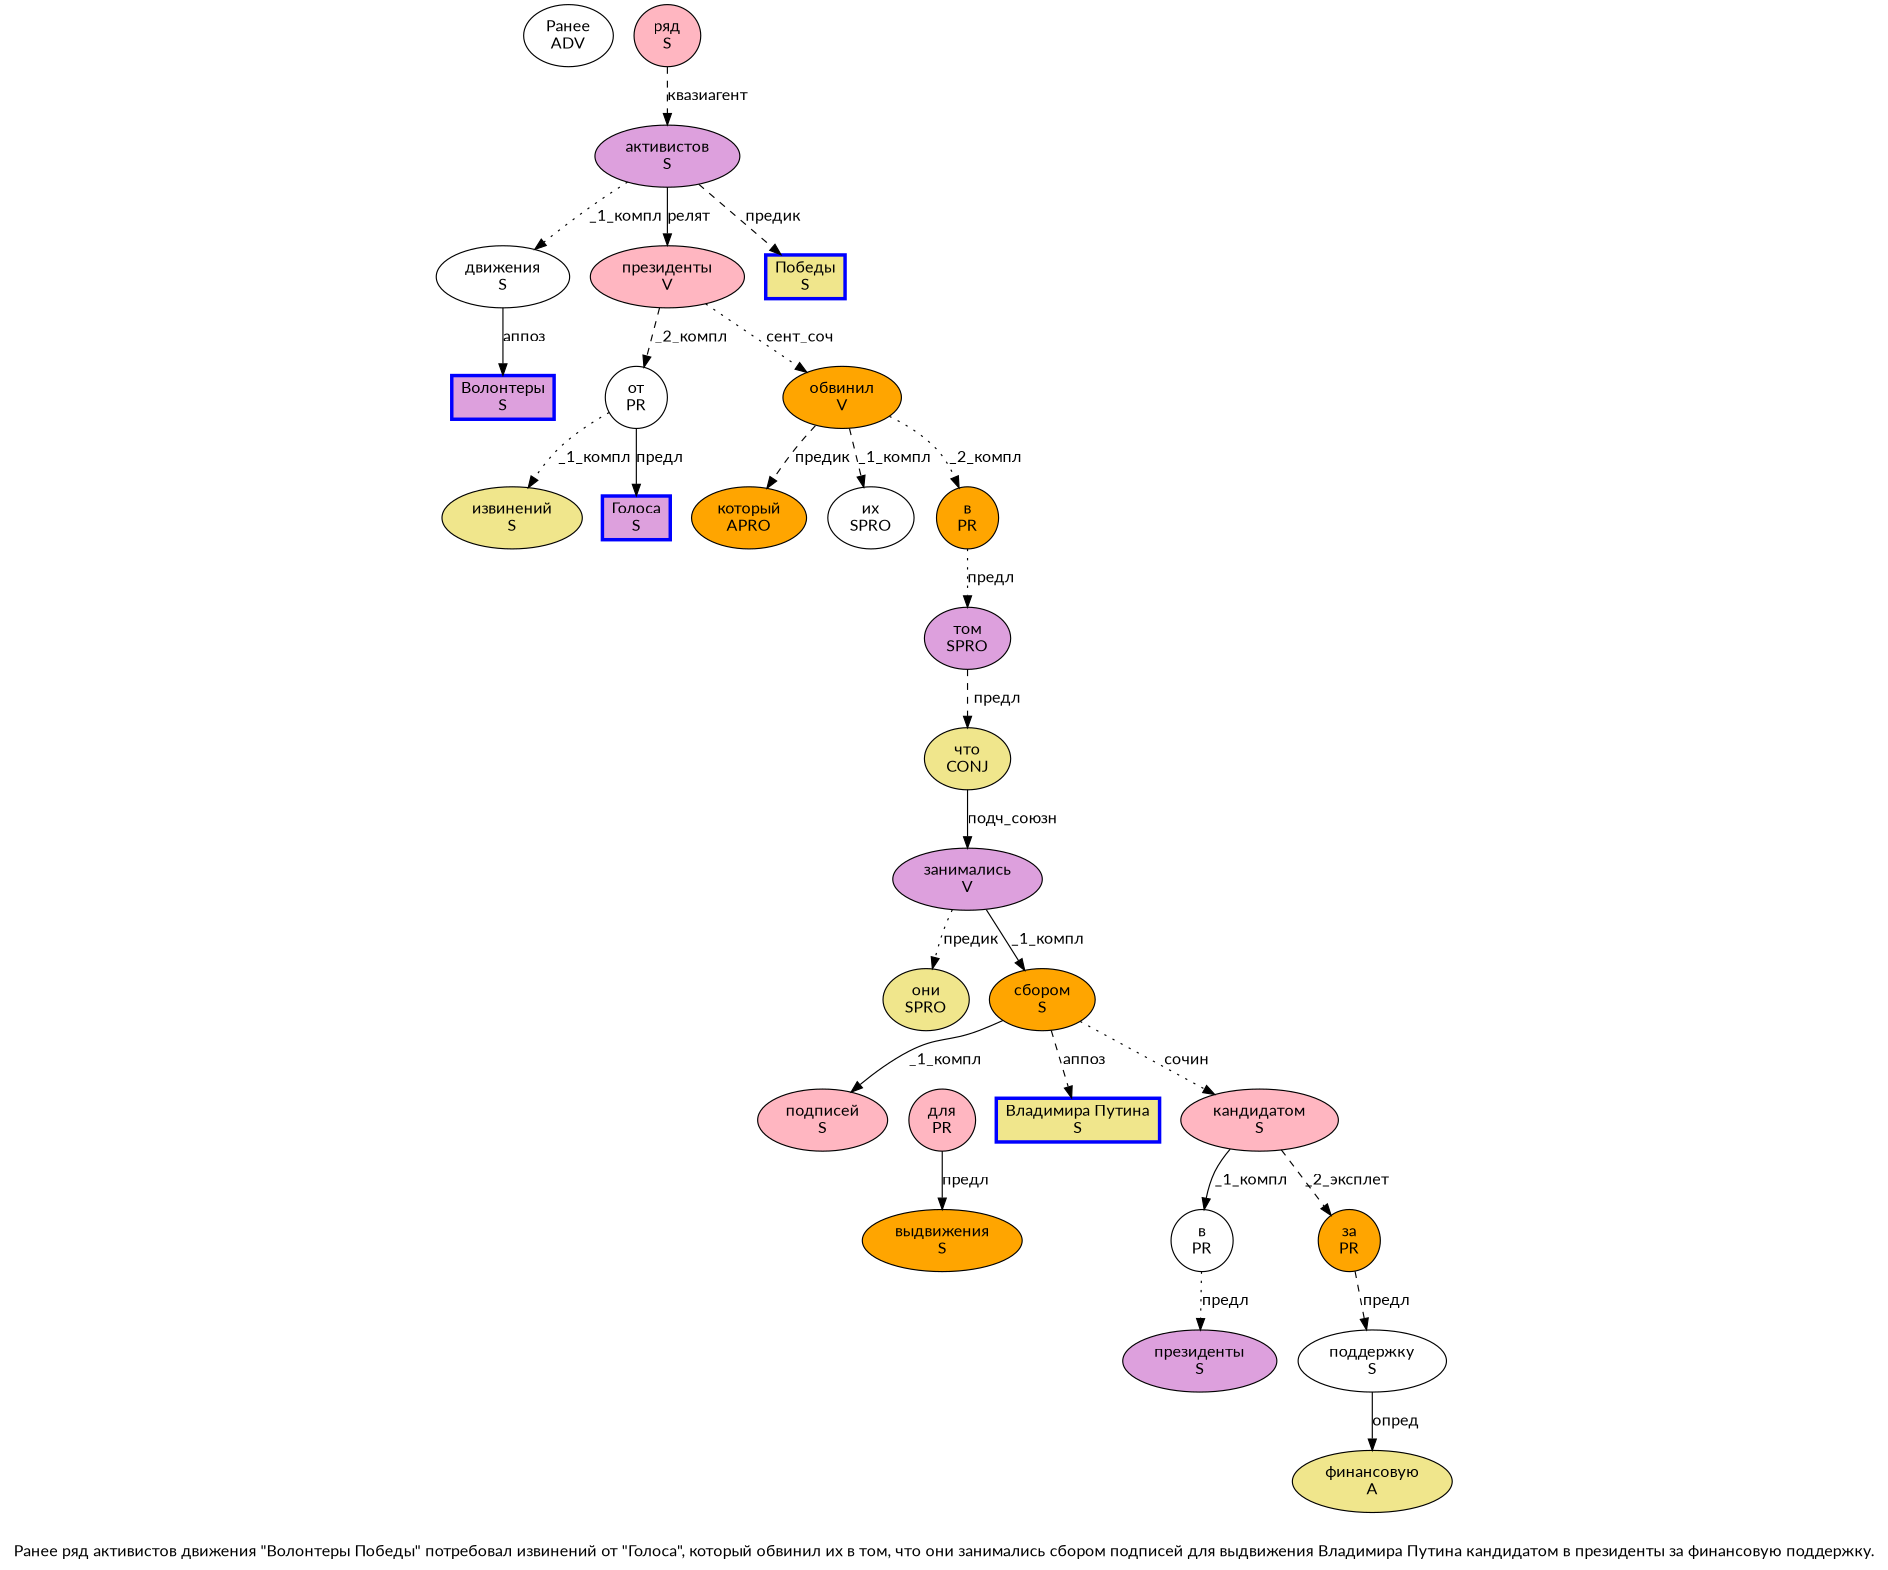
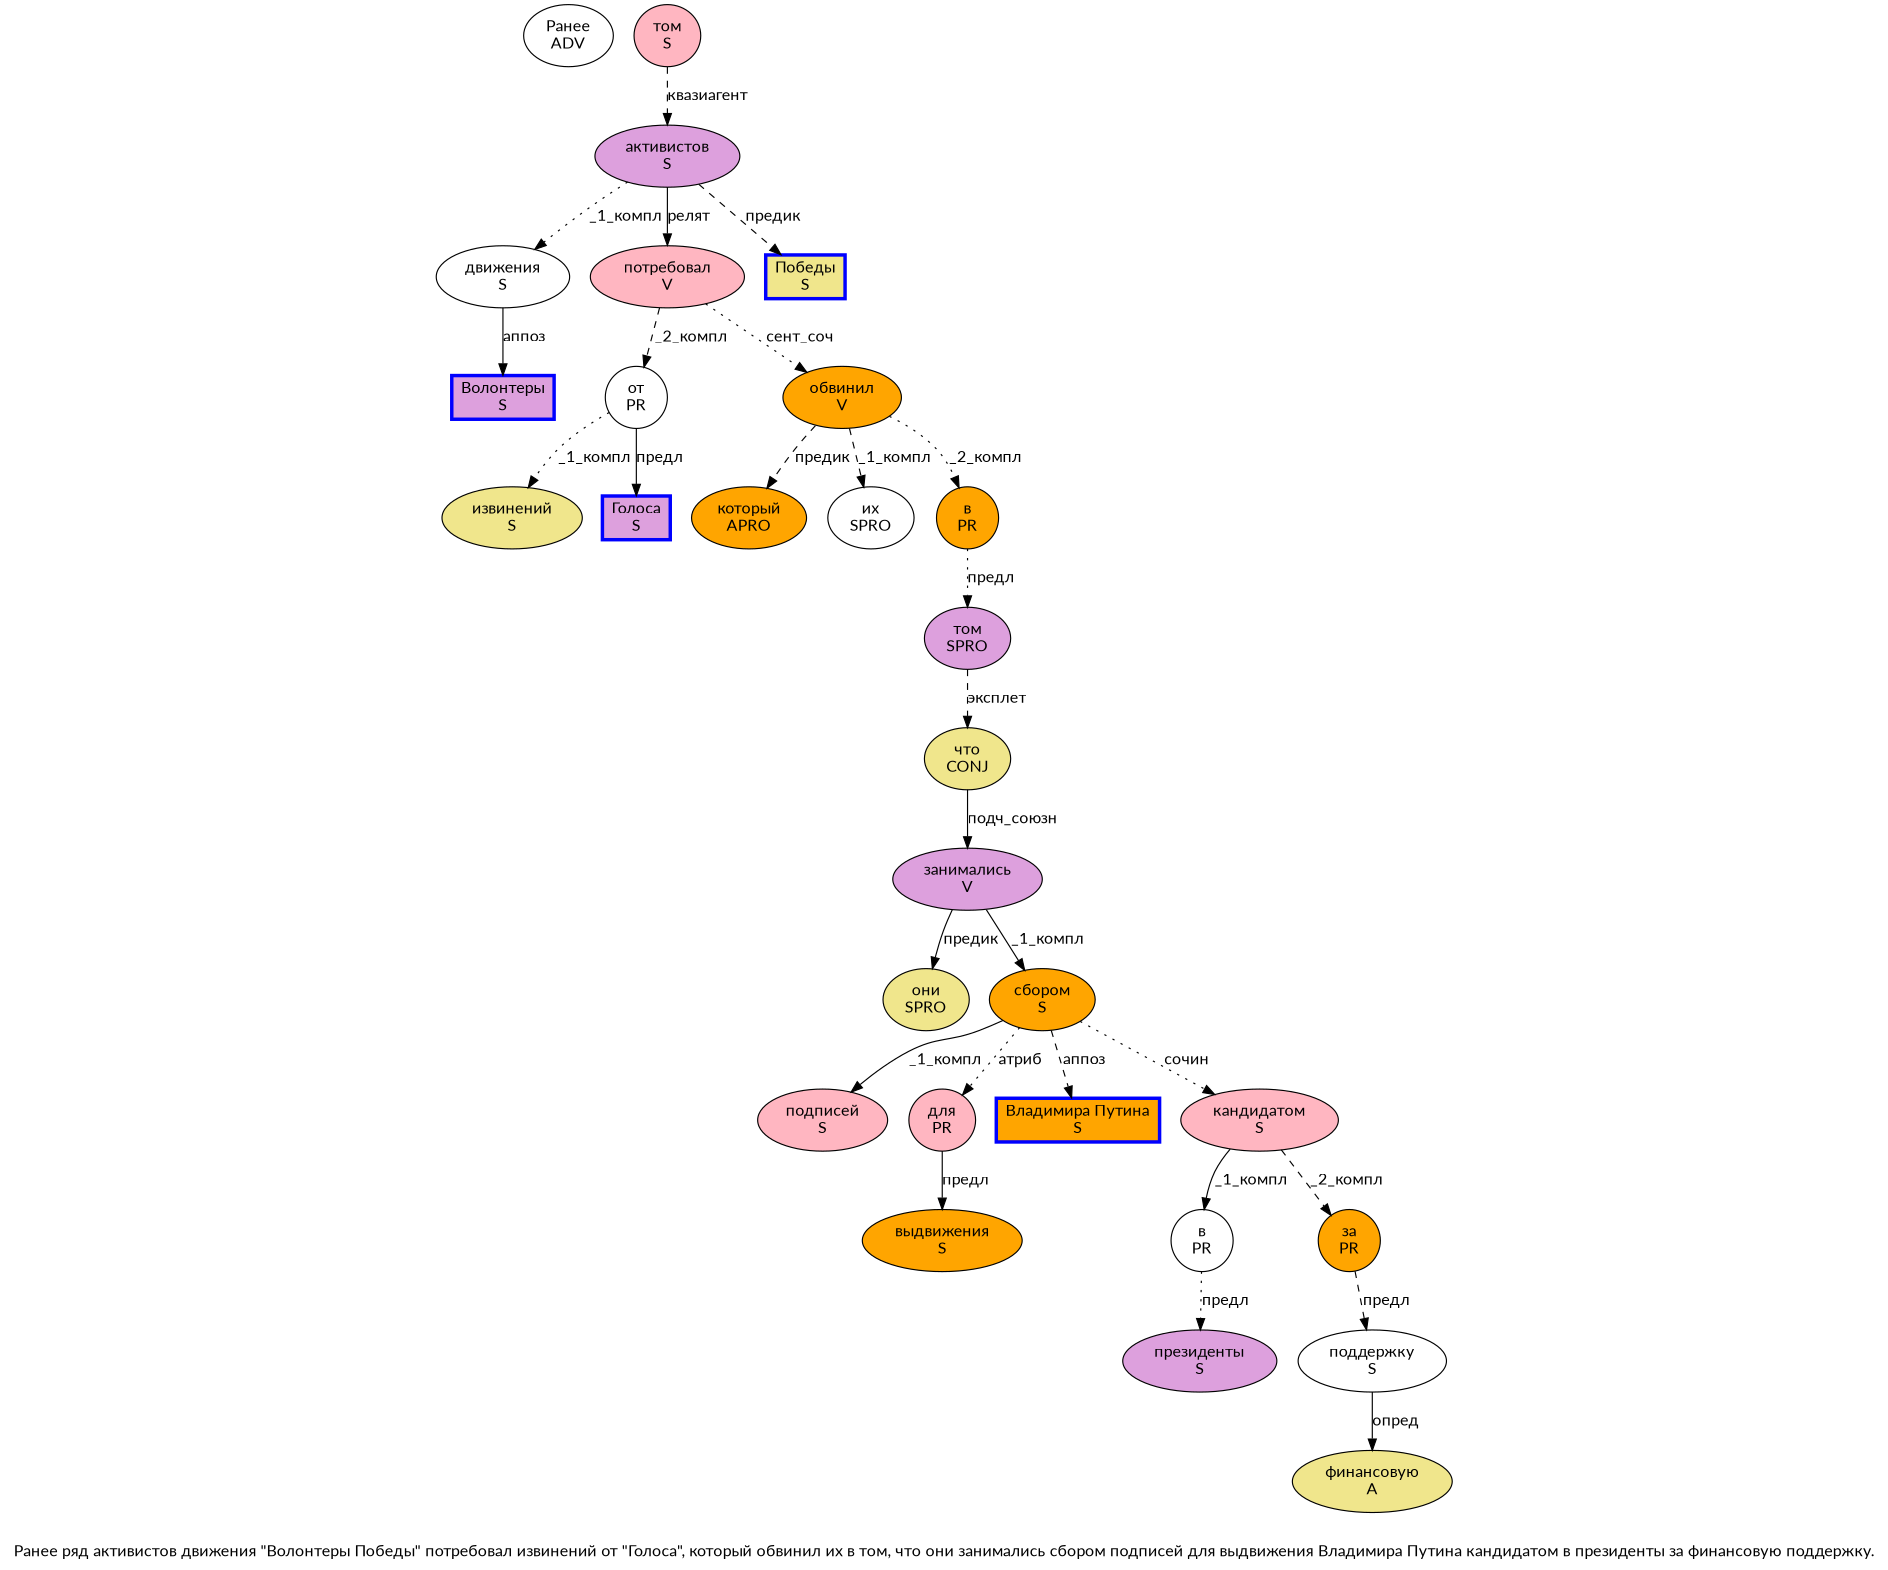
(667, 36) -> (667, 36)
(667, 277) -> (667, 277)
(997, 699) -> (997, 699)
(943, 933) -> (943, 933)
none -> (995, 1057)
(1078, 1120) -> (1078, 1120)
(1347, 1180) -> (1347, 1180)
